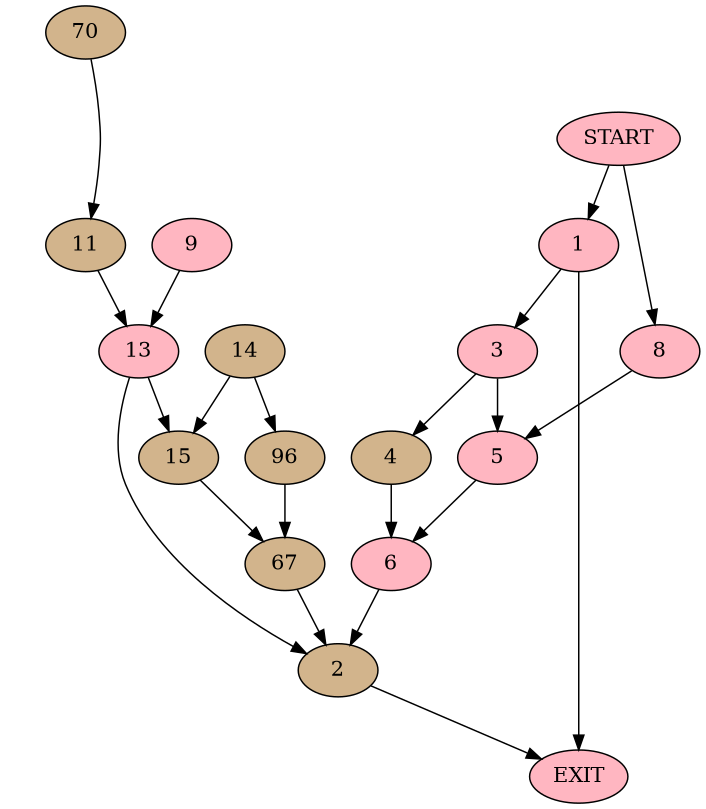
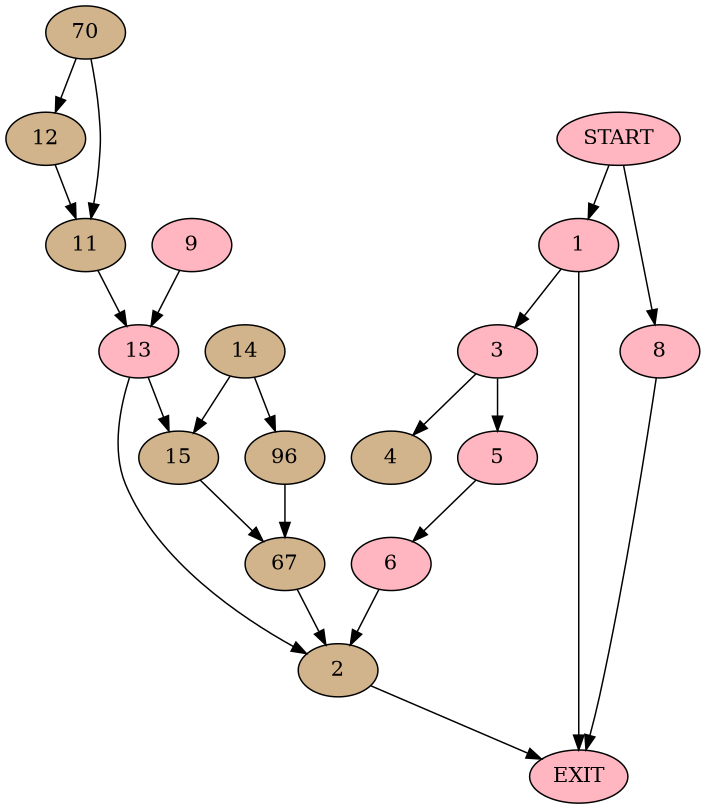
none -> (46, 139)
(590, 398) -> (627, 557)
(391, 504) -> none
